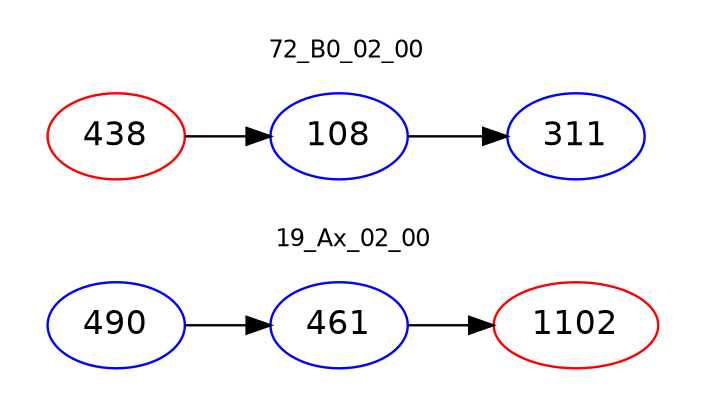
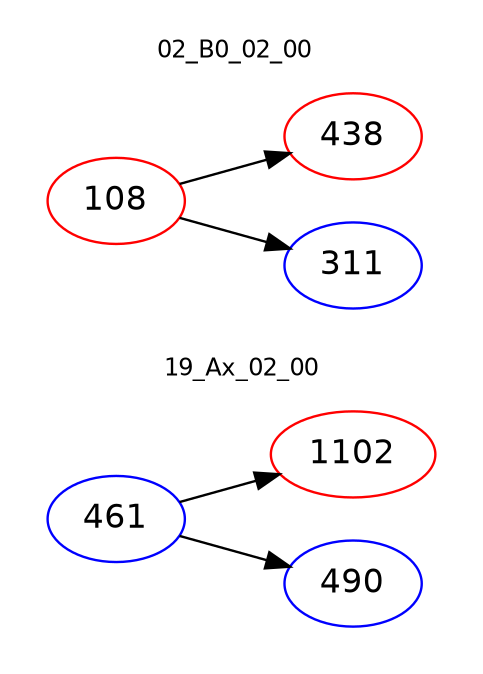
(346, 51) -> (235, 51)
(216, 136) -> (223, 172)
(339, 136) -> (116, 201)
(216, 325) -> (223, 548)
